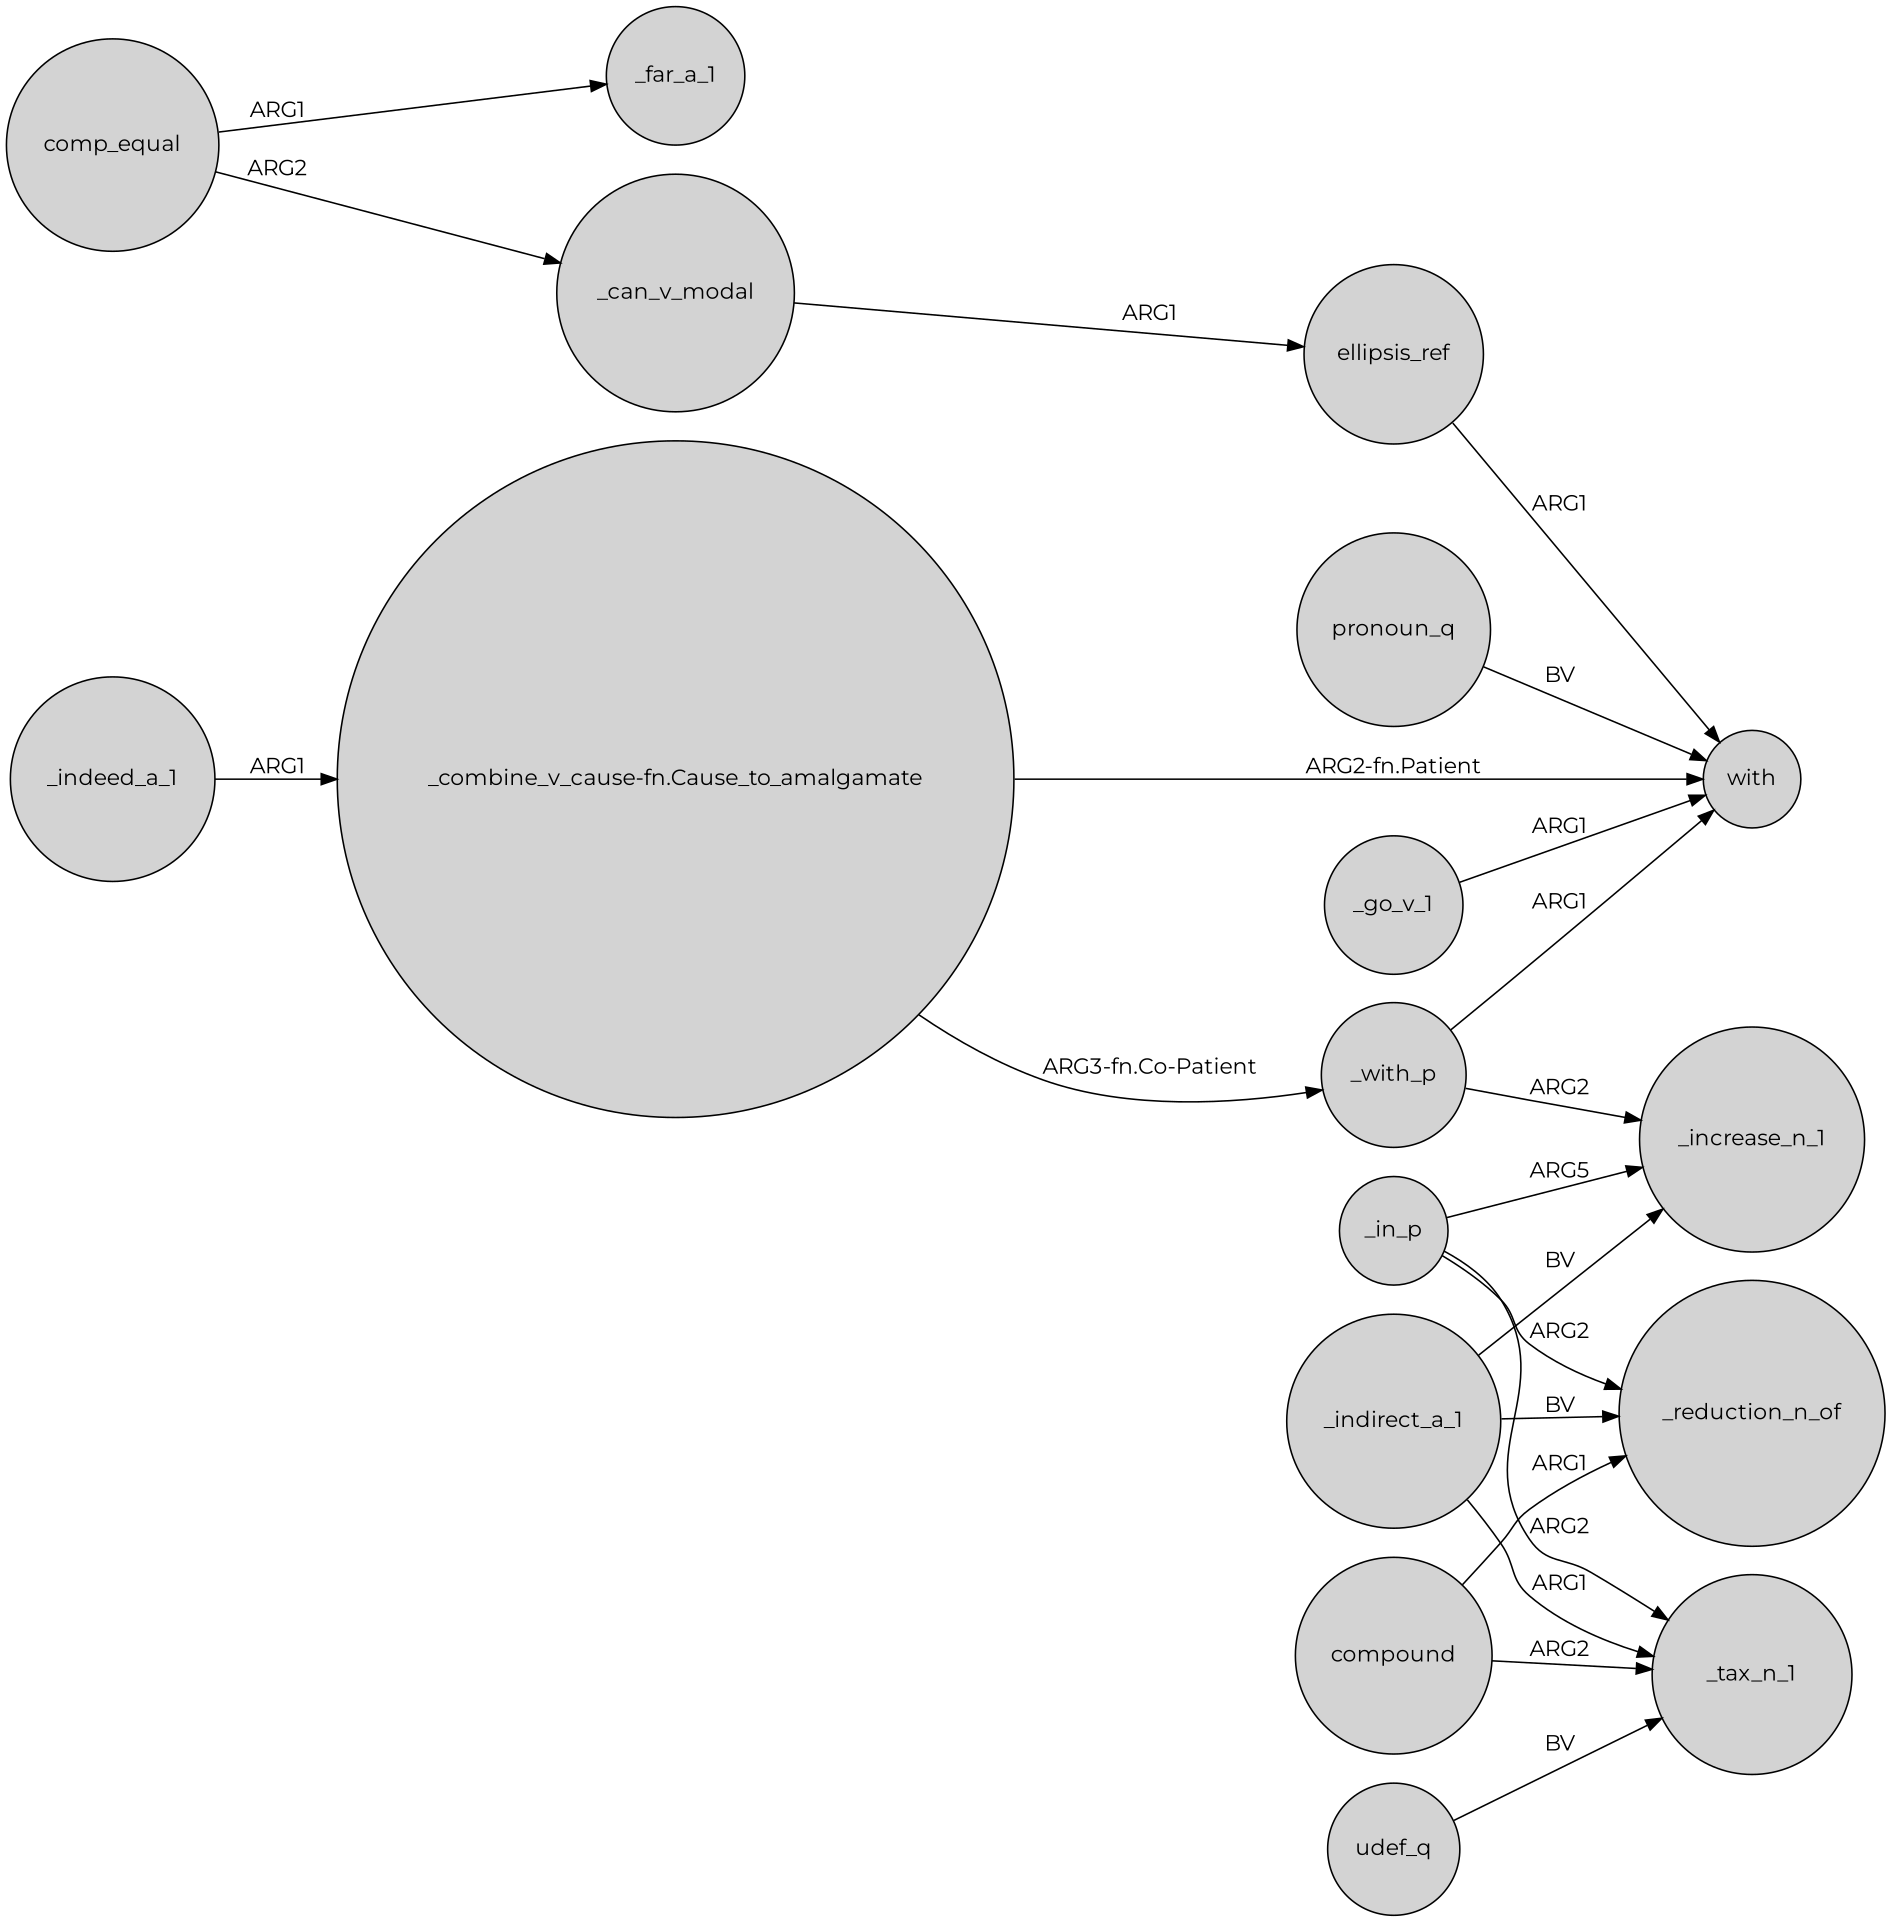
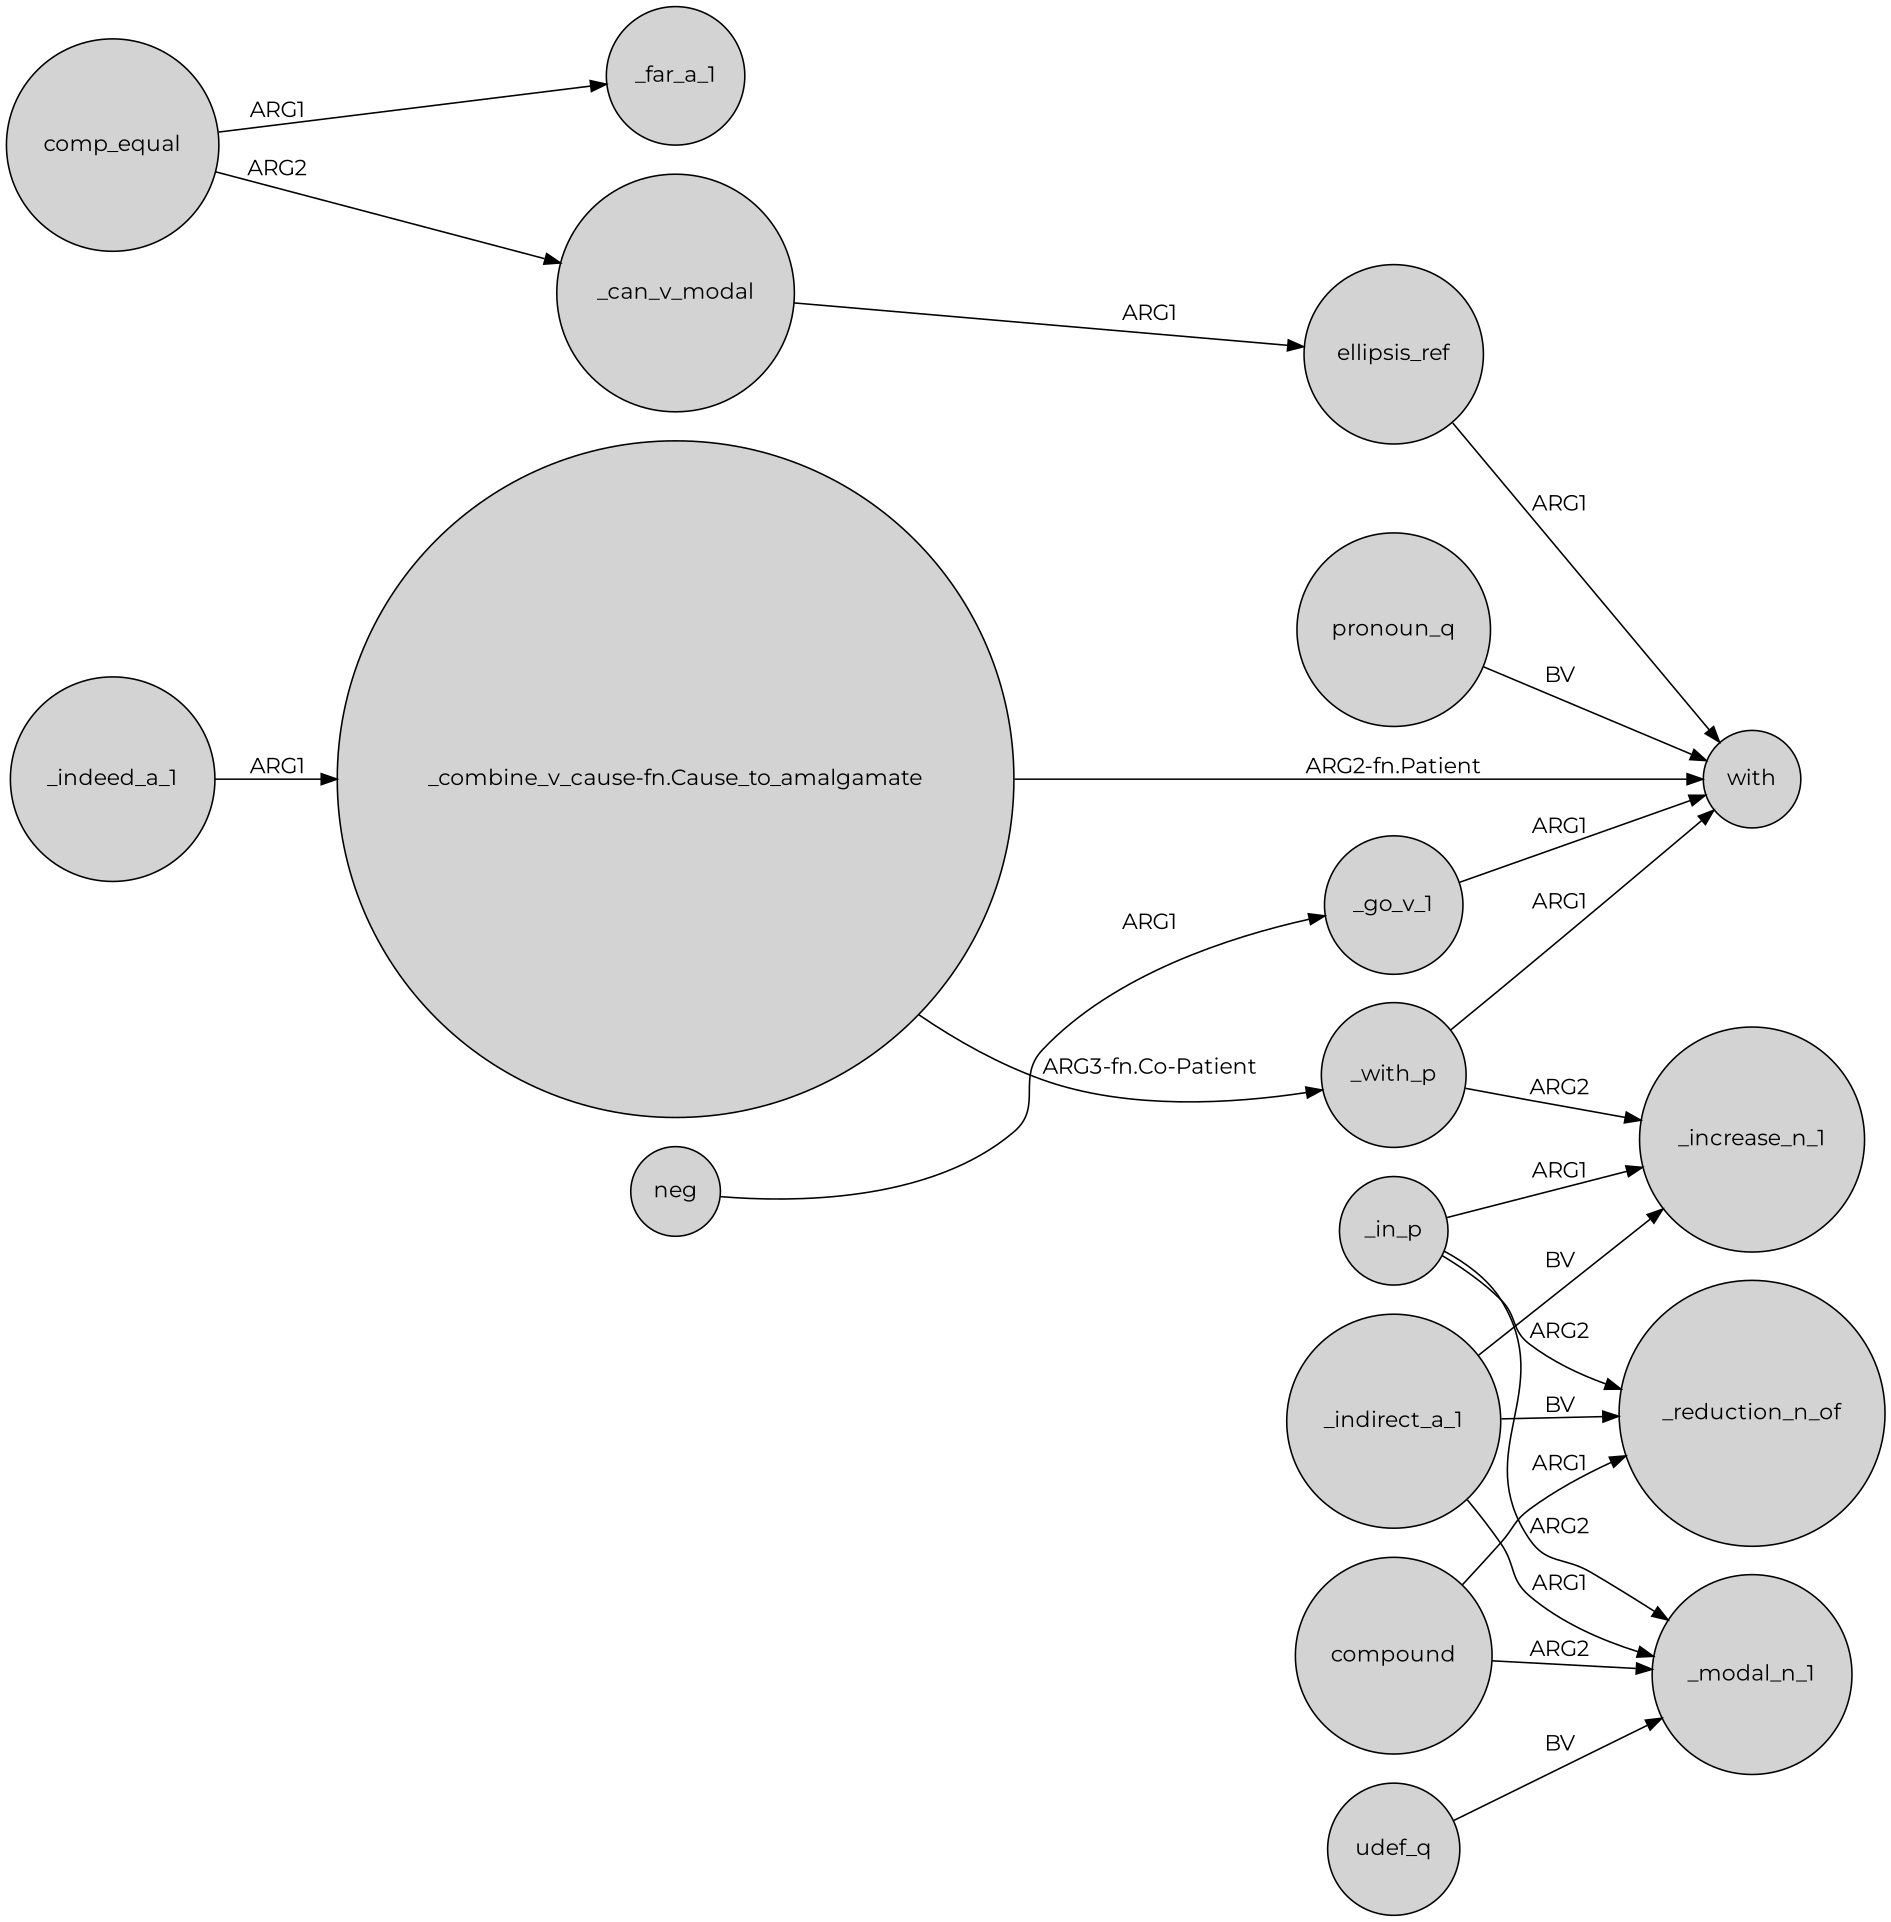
(1560, 1172) -> (1560, 1172)
none -> (676, 1191)
(1752, 1675) -> (1752, 1675)
